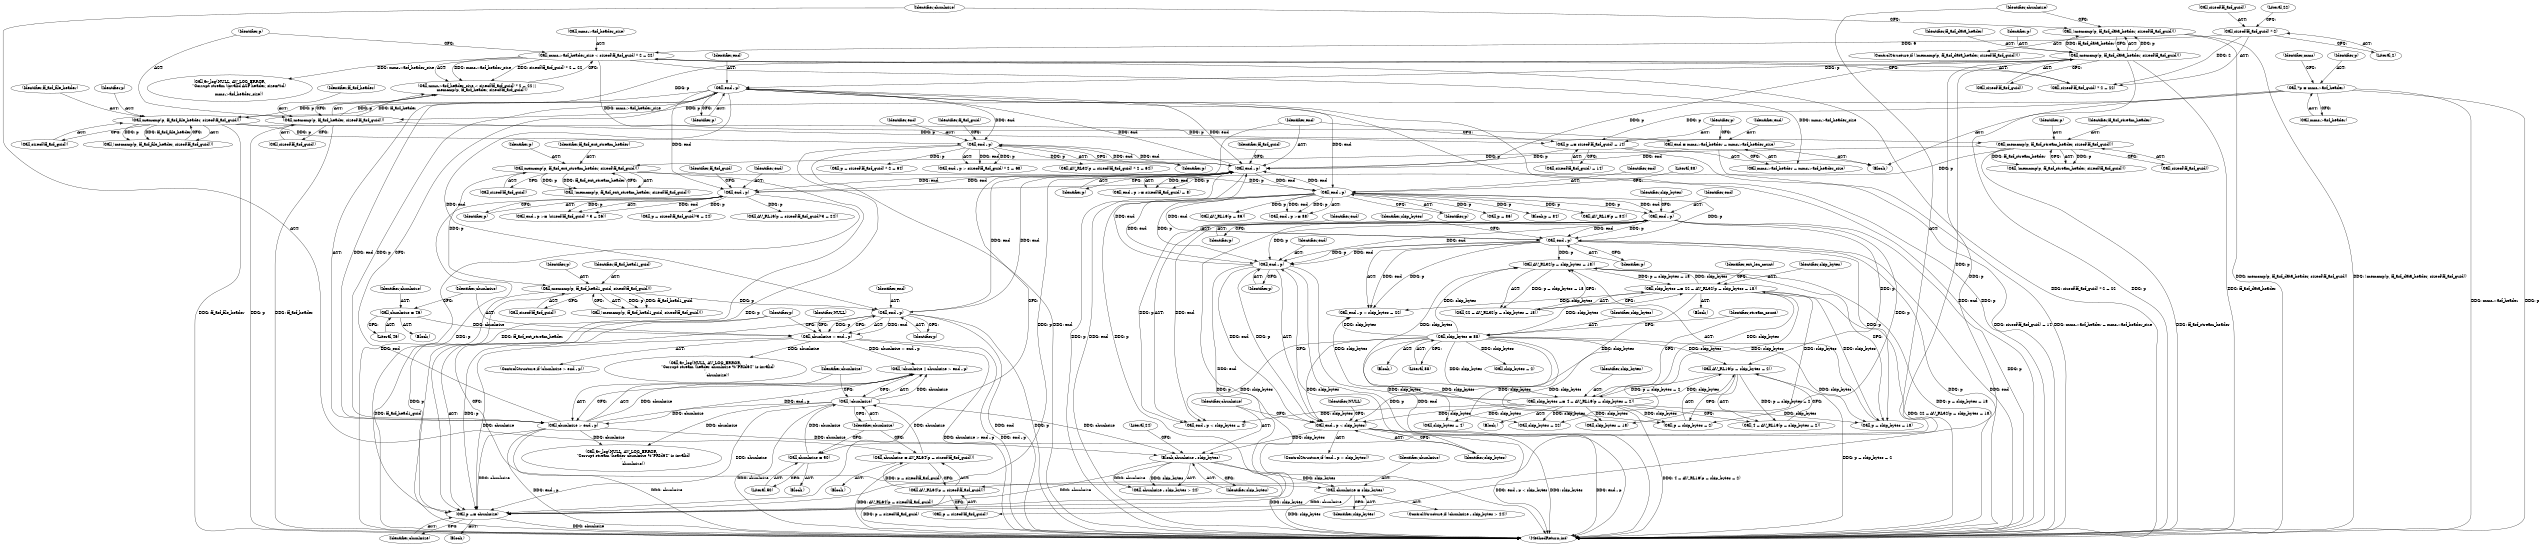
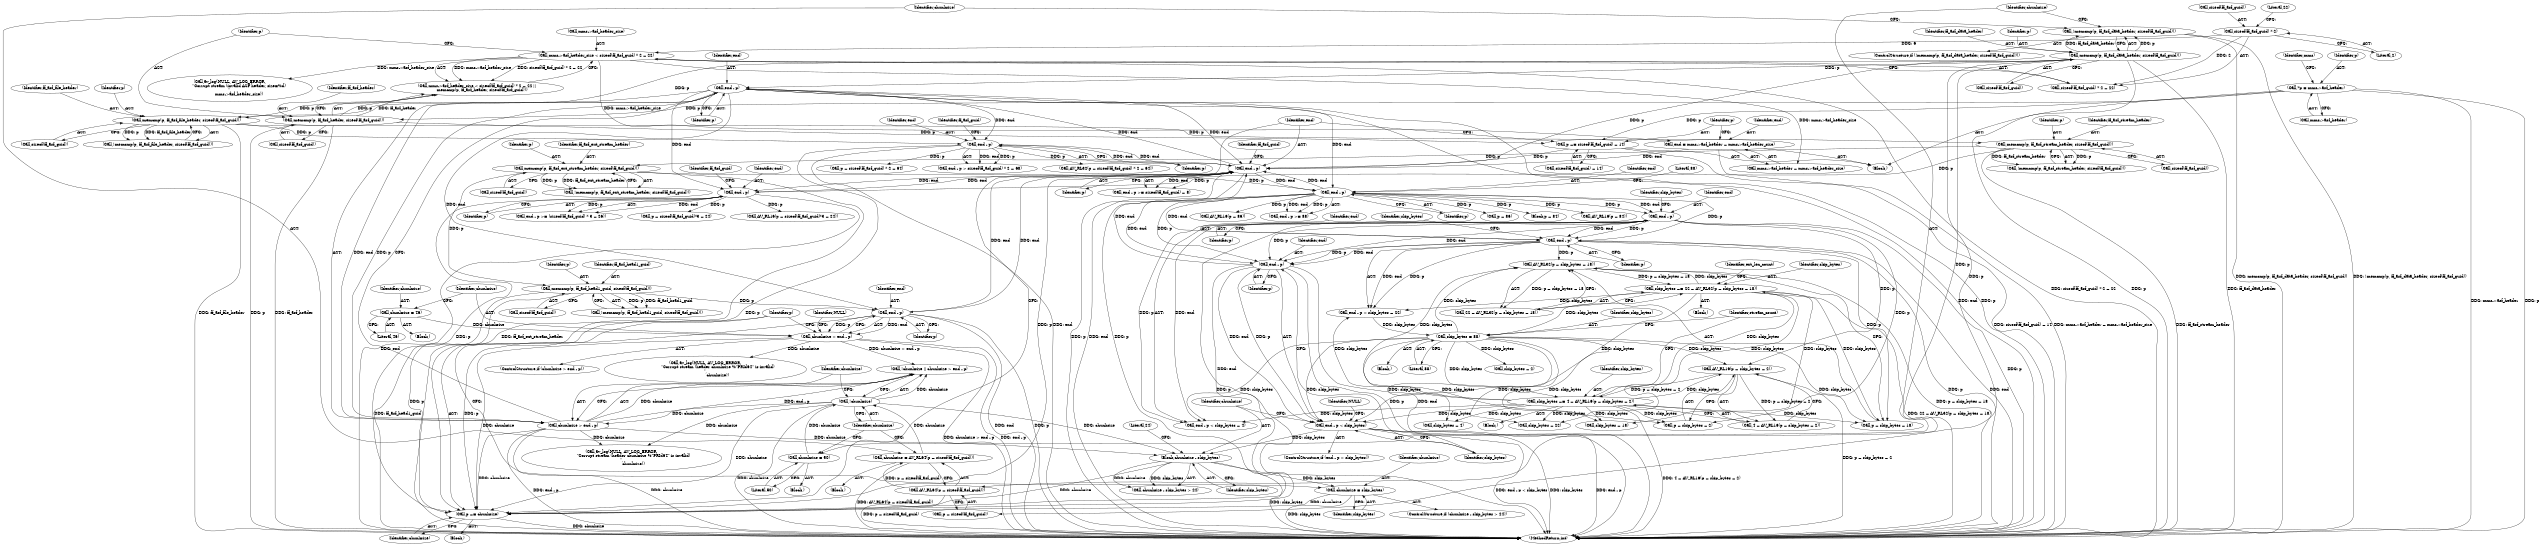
(1756, 157) -> (1756, 157)
(1379, 334) -> (1398, 331)
none -> (1719, 414)
